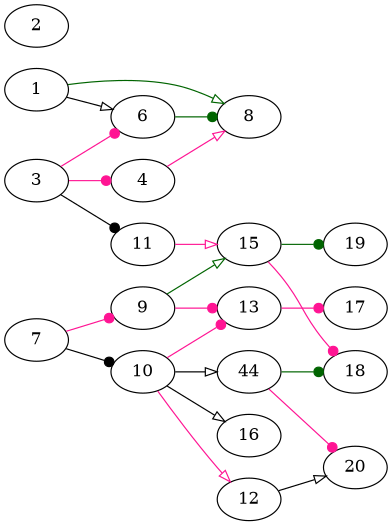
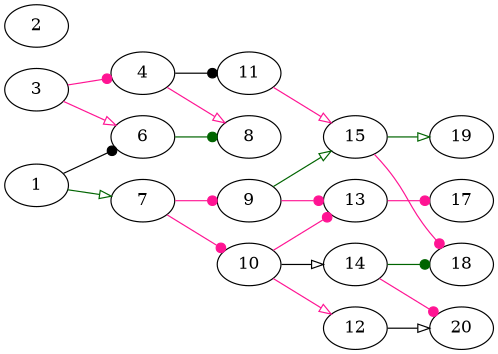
(142, 81) -> (84, 192)
(84, 102) -> (86, 163)
(86, 151) -> (84, 111)
(86, 210) -> (191, 73)
(298, 244) -> (403, 137)
(85, 355) -> (192, 230)
(249, 372) -> (355, 264)
(249, 436) -> none
